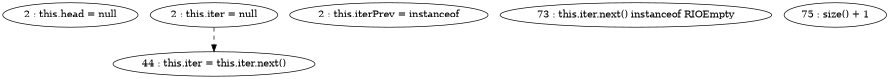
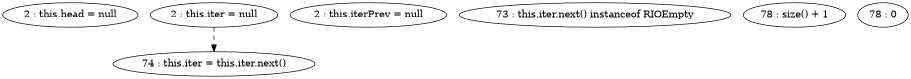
(389, 15) -> (368, 15)
(835, 15) -> (794, 15)
none -> (883, 15)
(214, 64) -> (214, 64)
